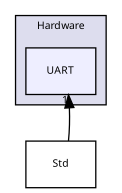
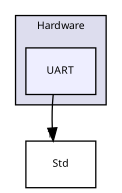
(69, 124) -> (52, 113)
